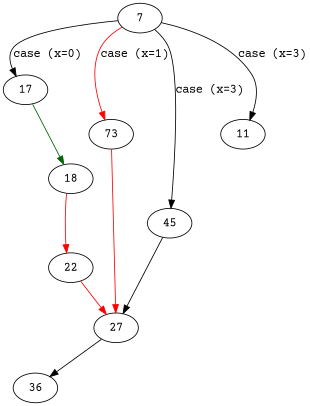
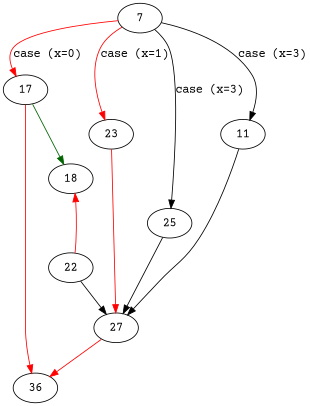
(53, 31) -> (53, 31)
(111, 134) -> (111, 134)
(65, 219) -> (76, 227)
(170, 223) -> (170, 223)
none -> (26, 235)
none -> (199, 238)
(91, 294) -> (91, 294)
(79, 355) -> (79, 355)
